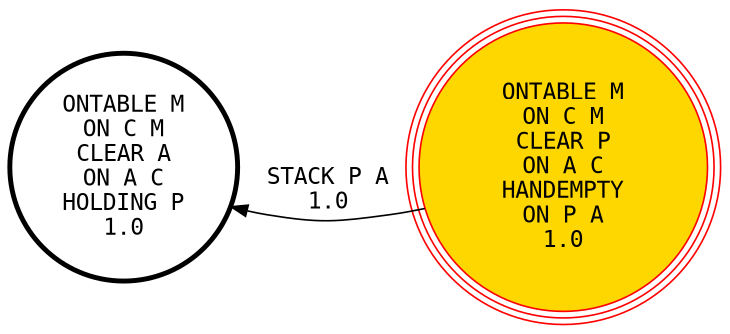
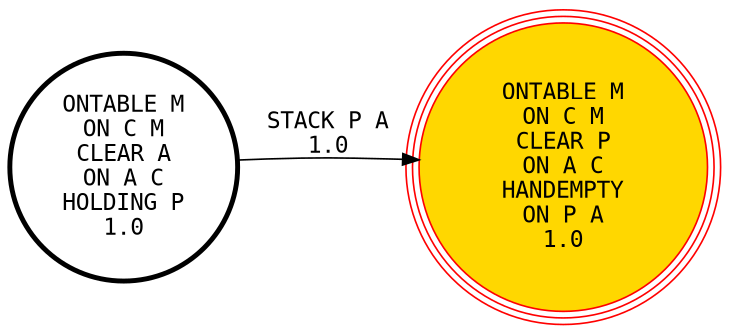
(336, 220) -> (320, 158)
